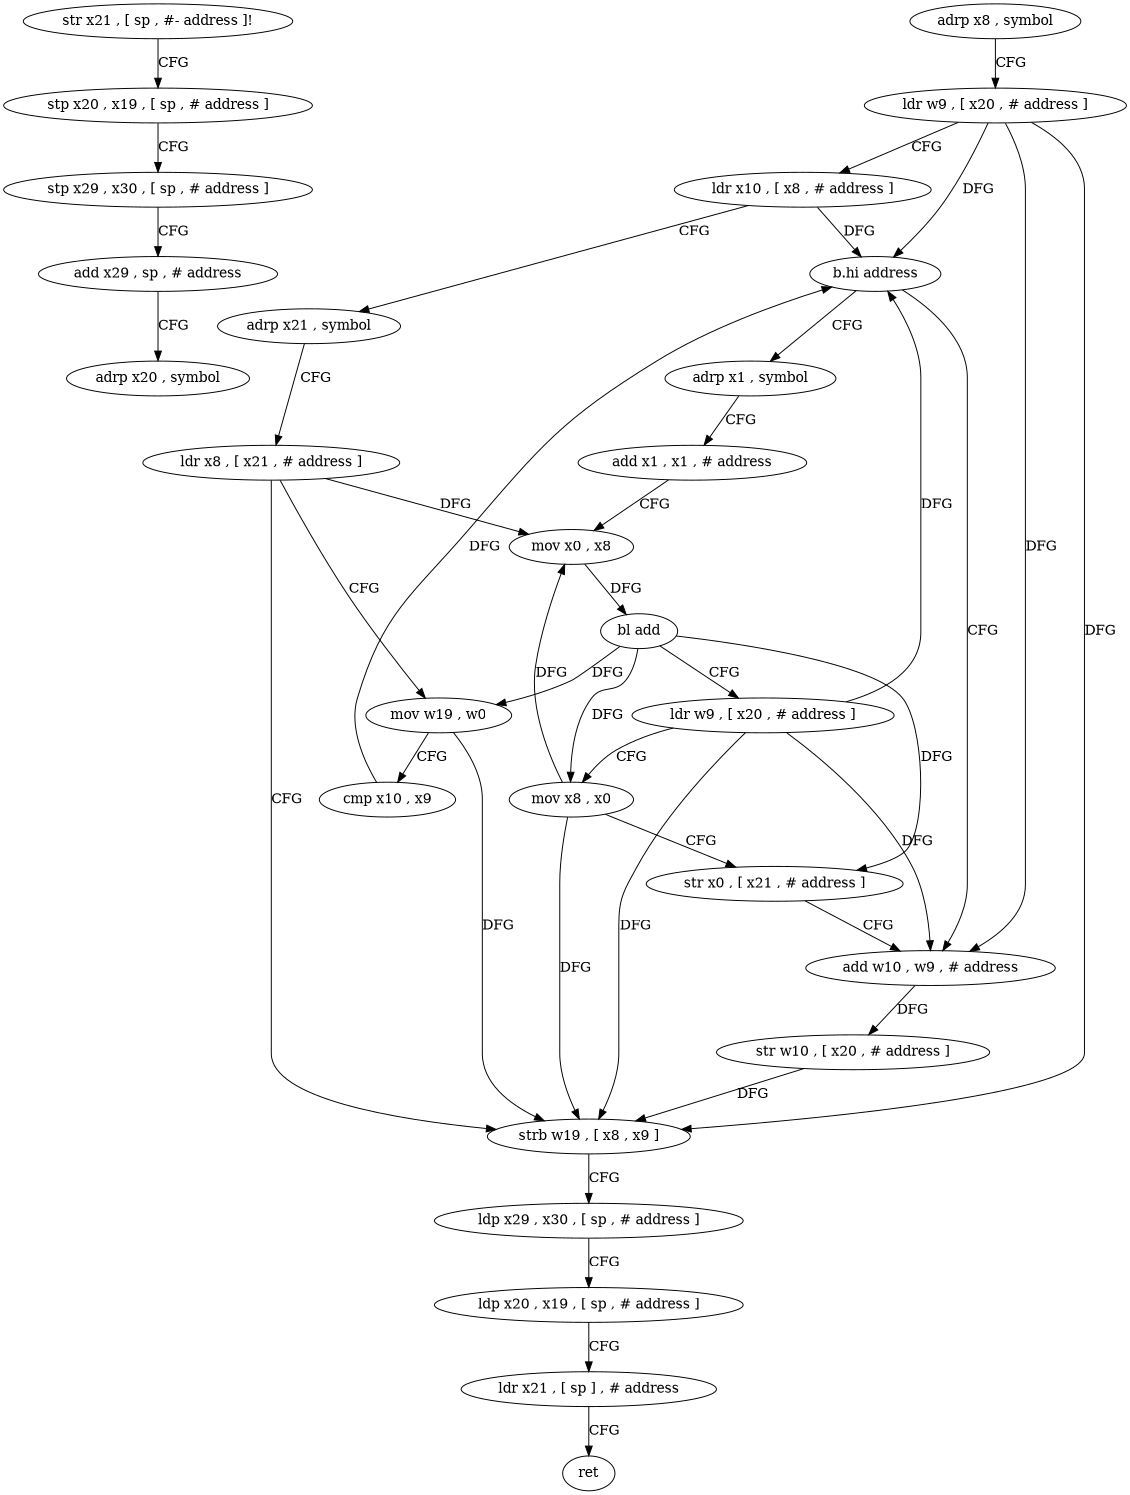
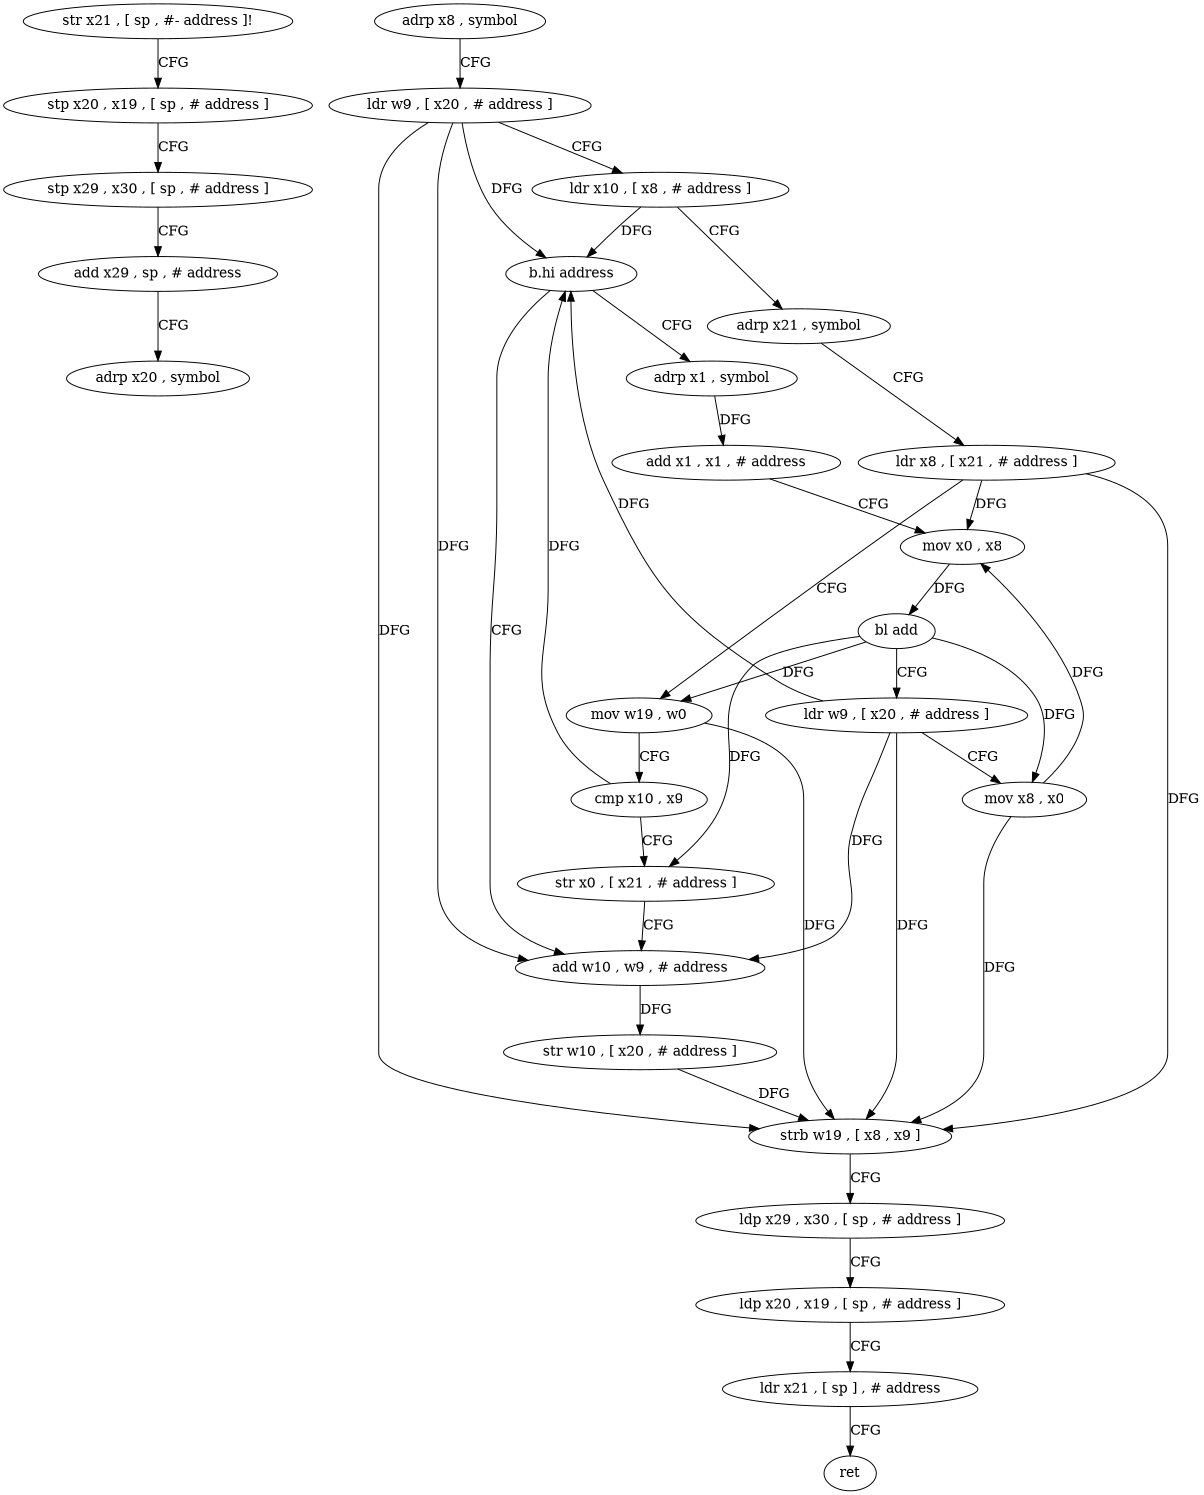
(741, 421) -> (735, 421)
(287, 800) -> (1184, 800)
(666, 839) -> (642, 837)
